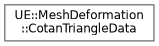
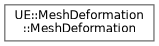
(79, 23) -> (79, 23)
